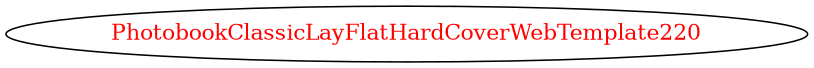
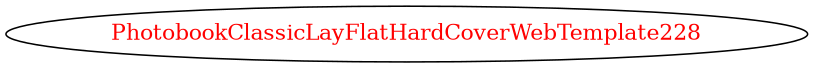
(407, 34) -> (407, 34)
